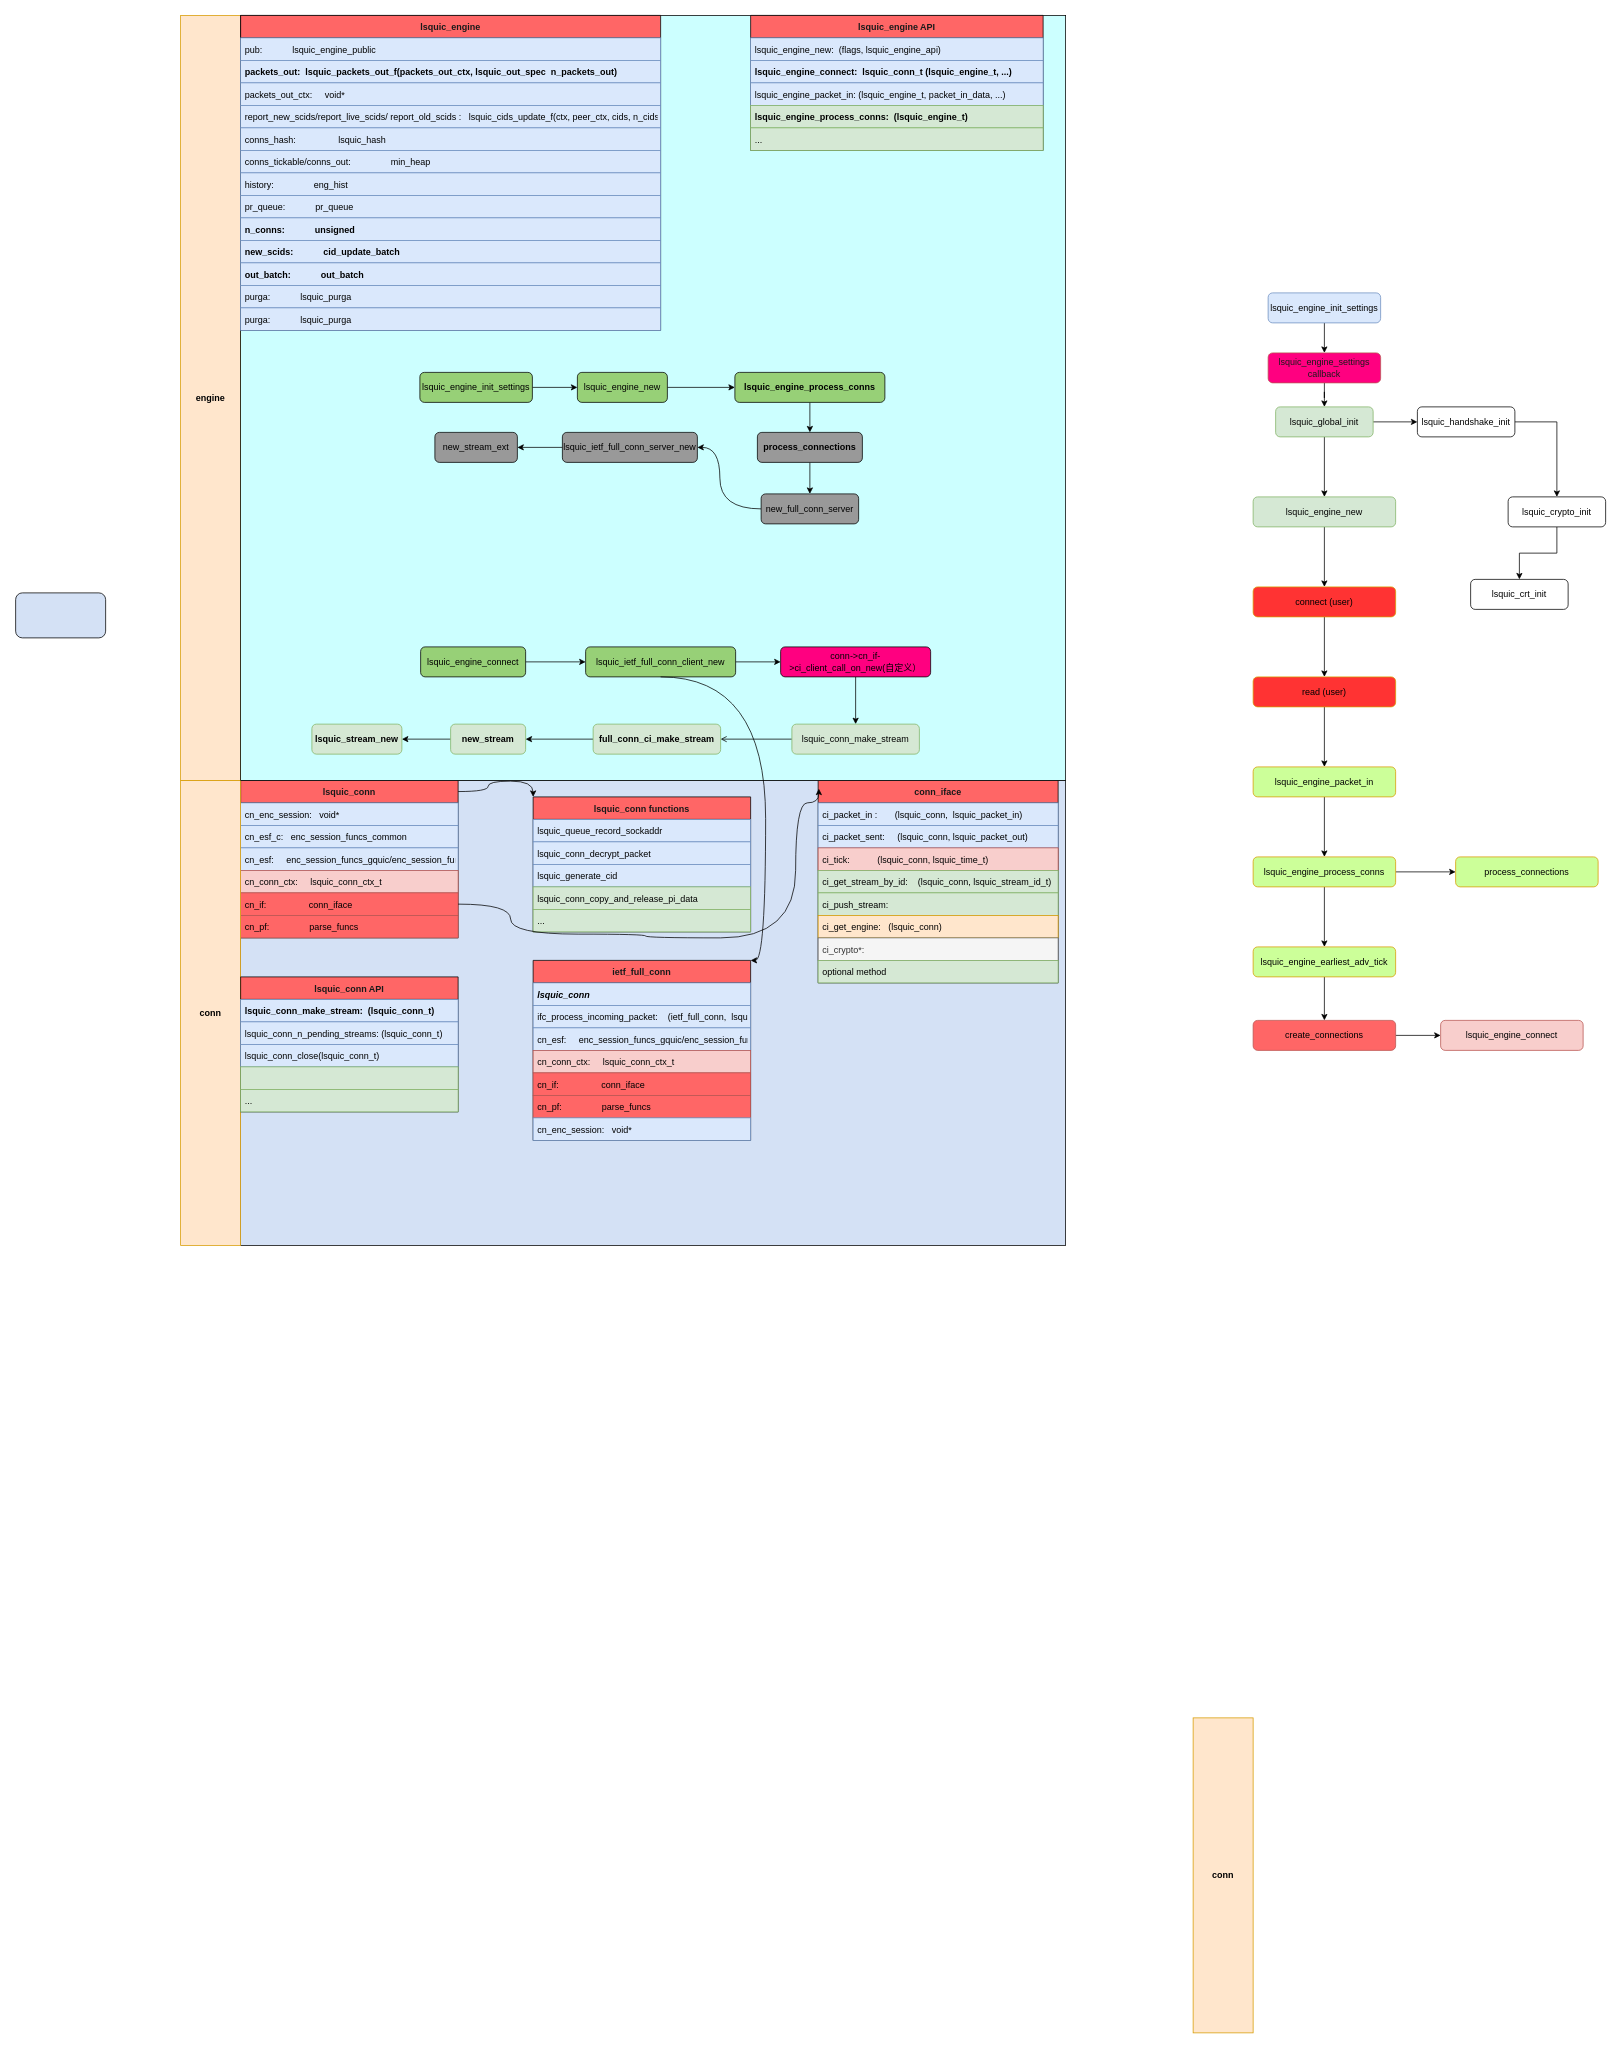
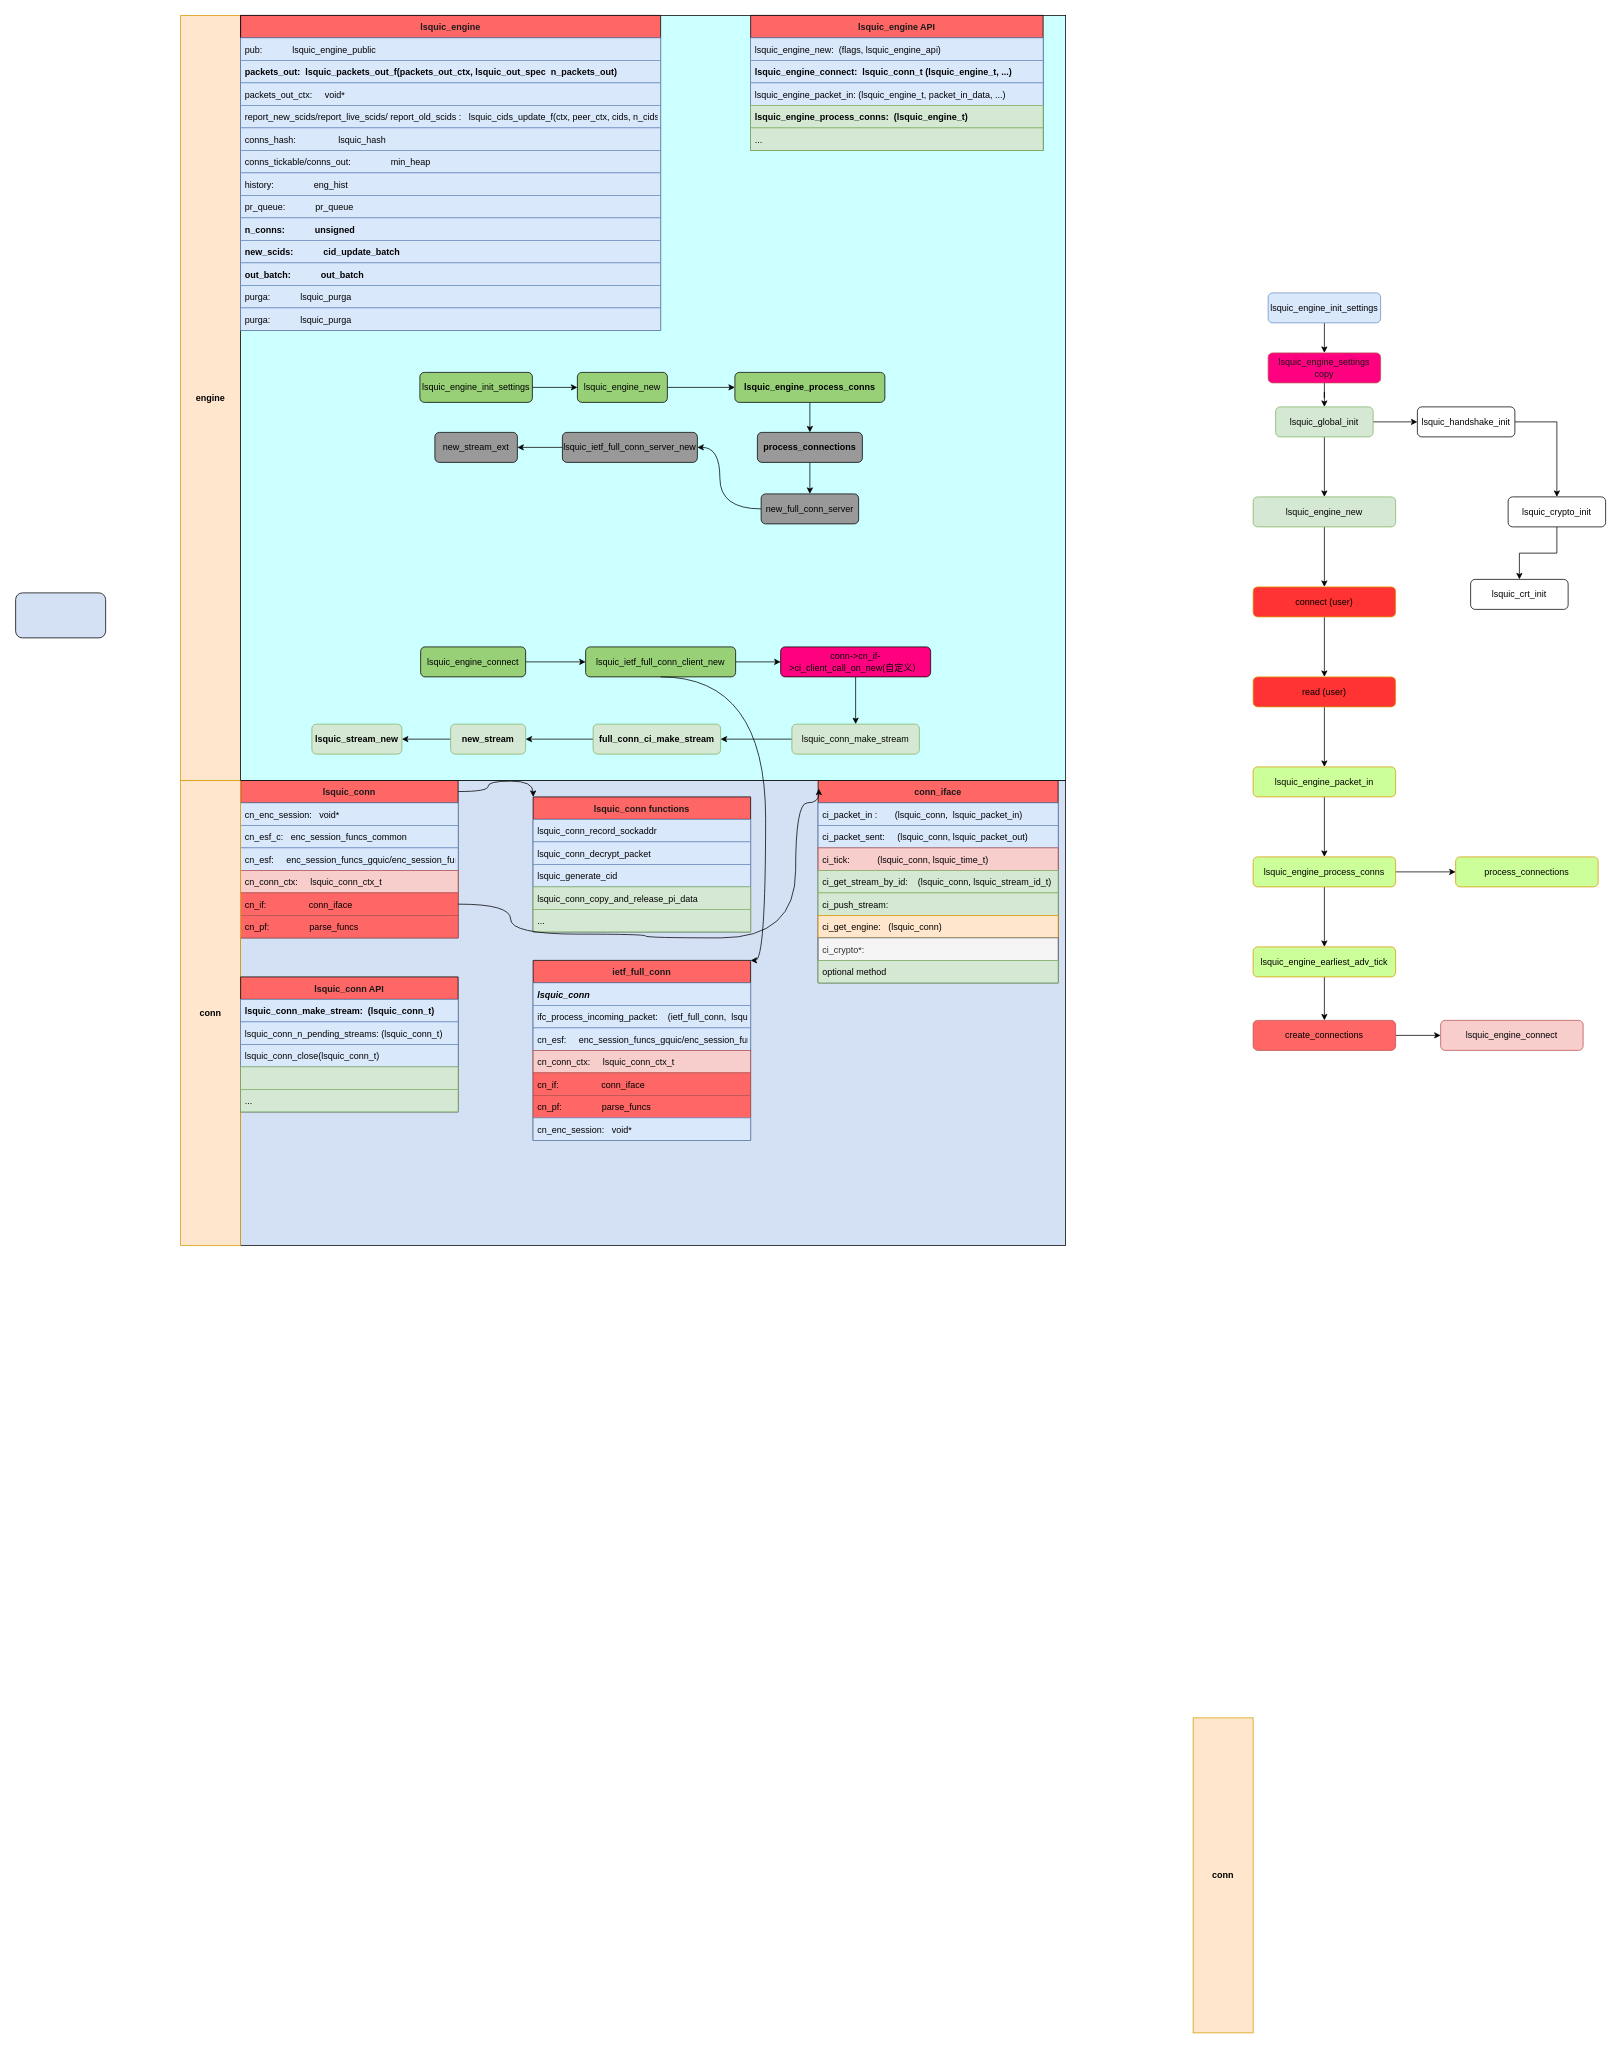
(1324, 368) -> (1324, 368)
(725, 739) -> (727, 739)
(605, 831) -> (603, 831)
